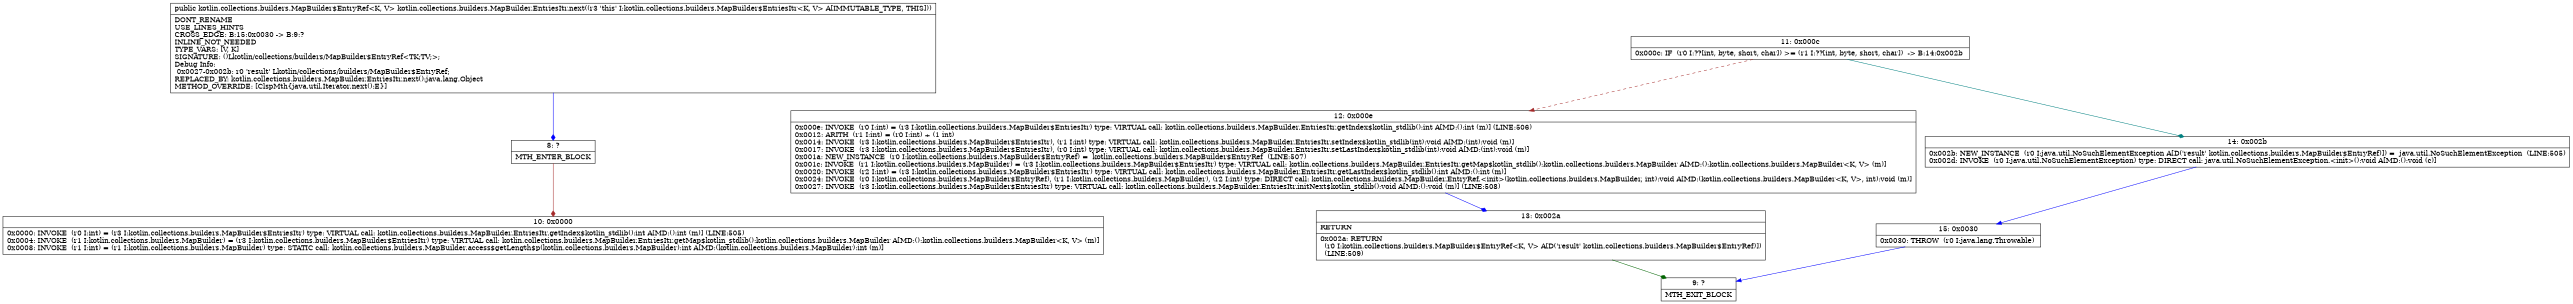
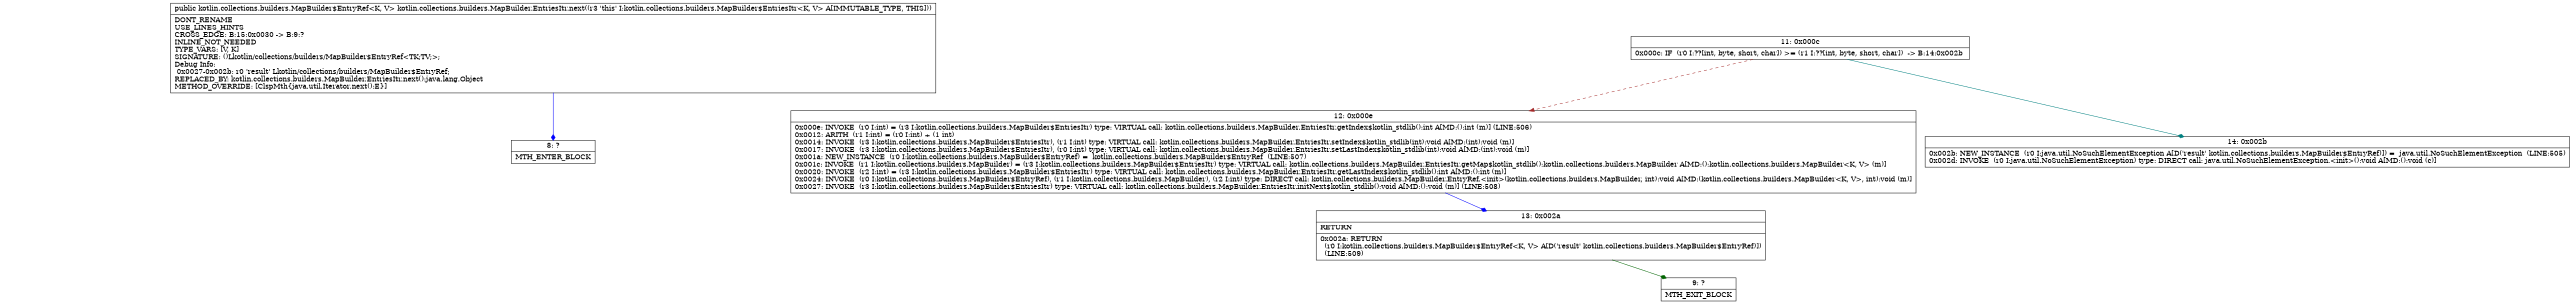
(553, 235) -> none
(1958, 235) -> none
